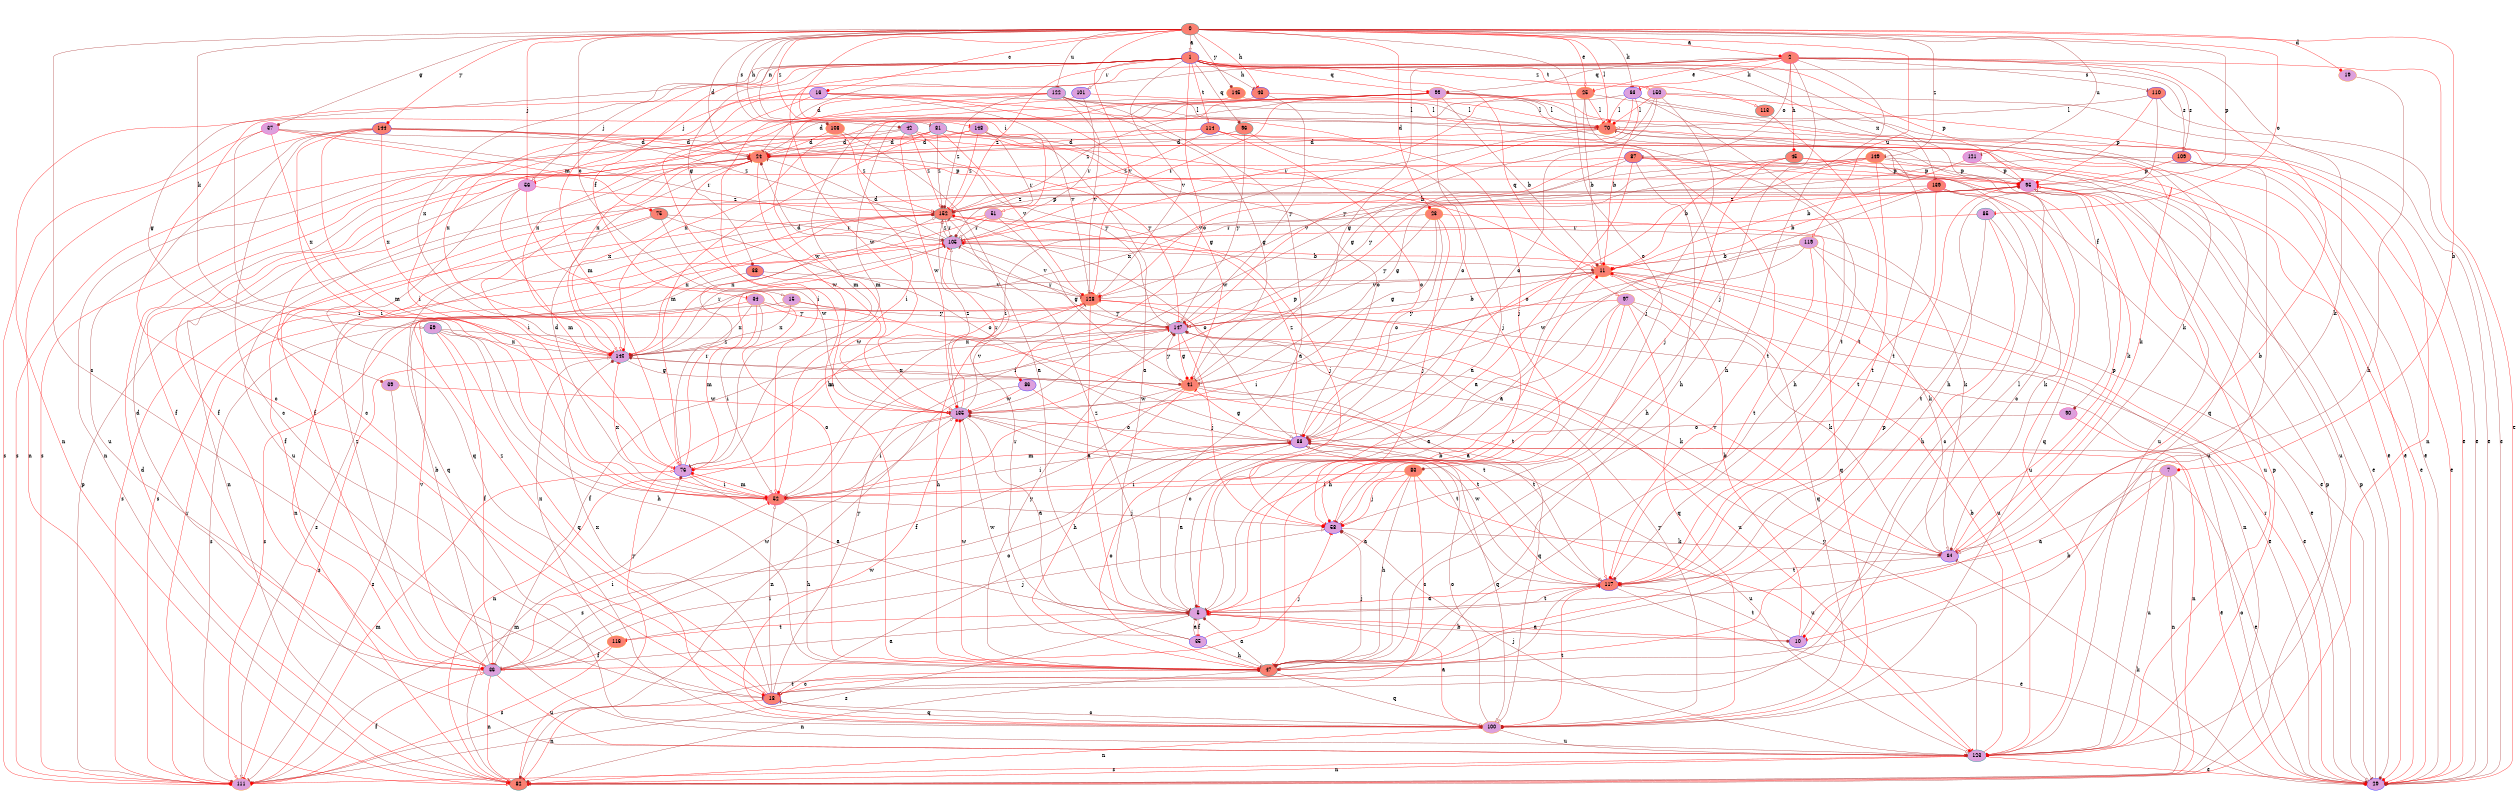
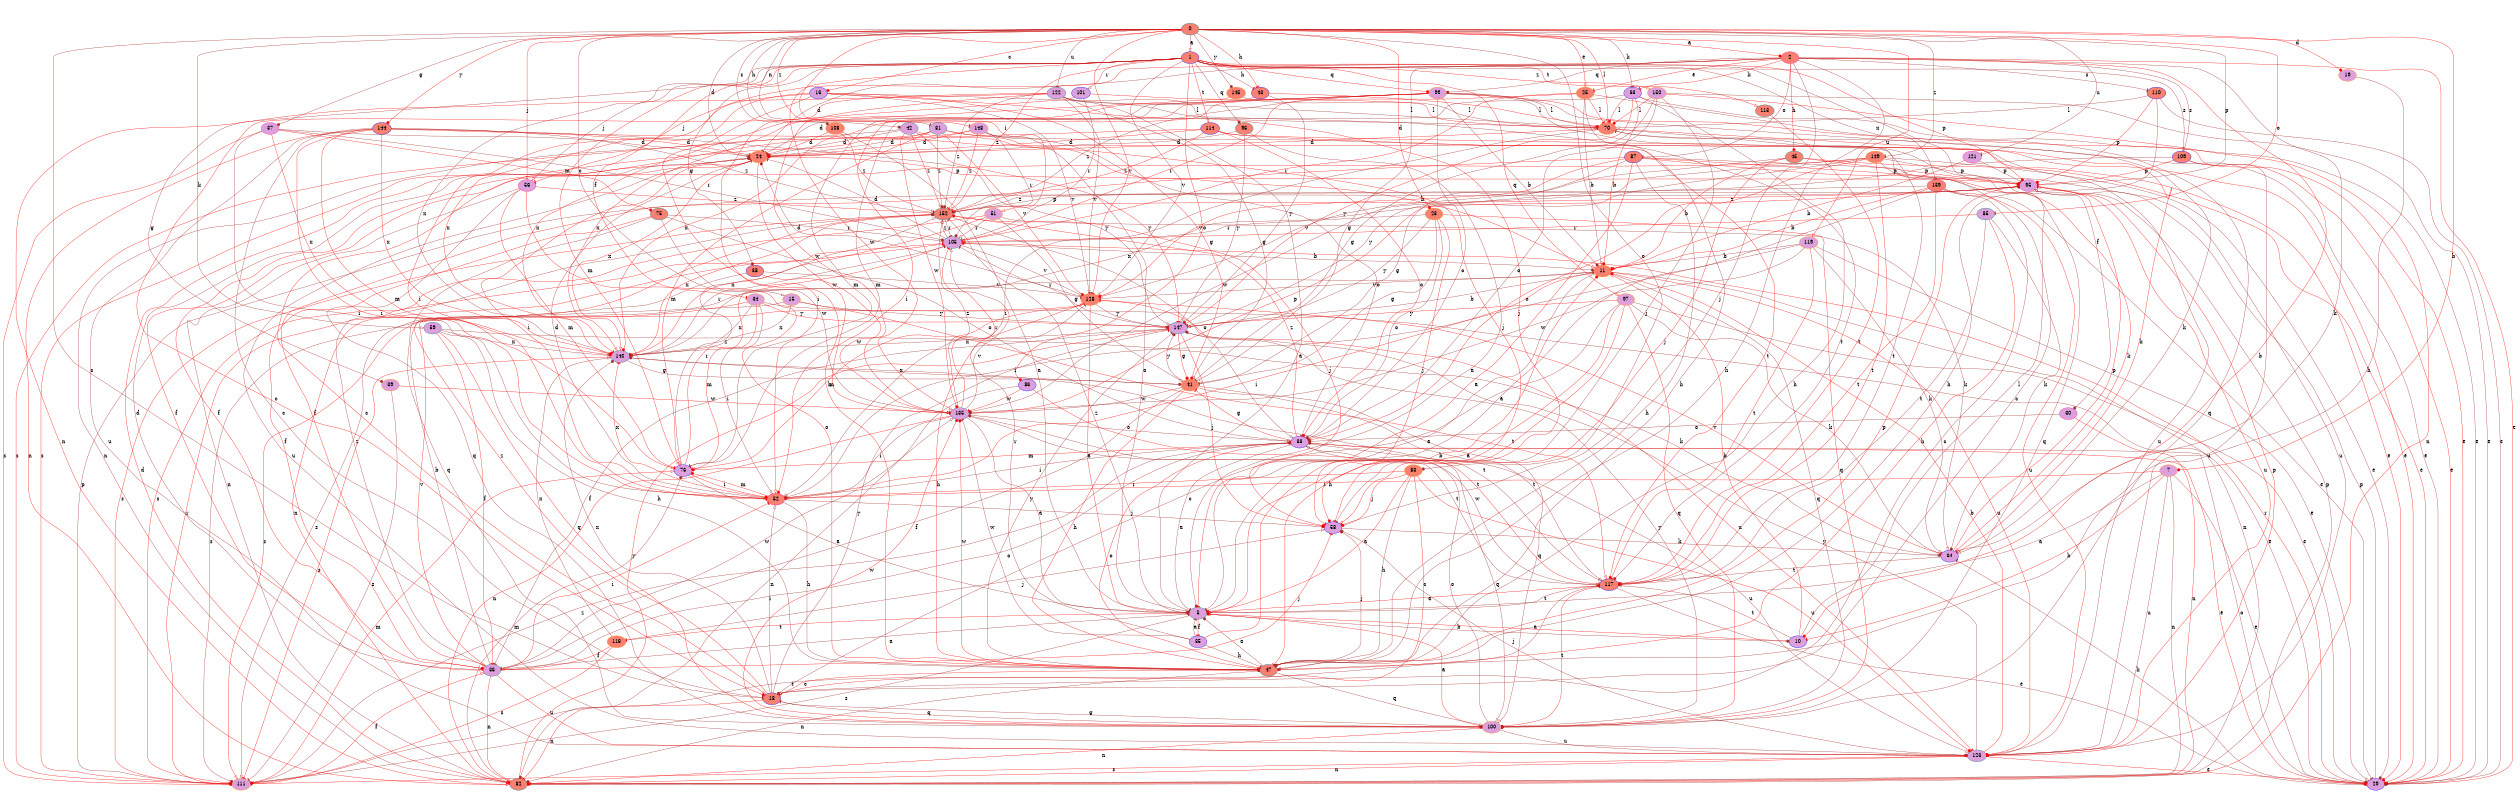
(2068, 414) -> (2068, 414)
(582, 613) -> (582, 613)
(1091, 713) -> (1091, 713)
